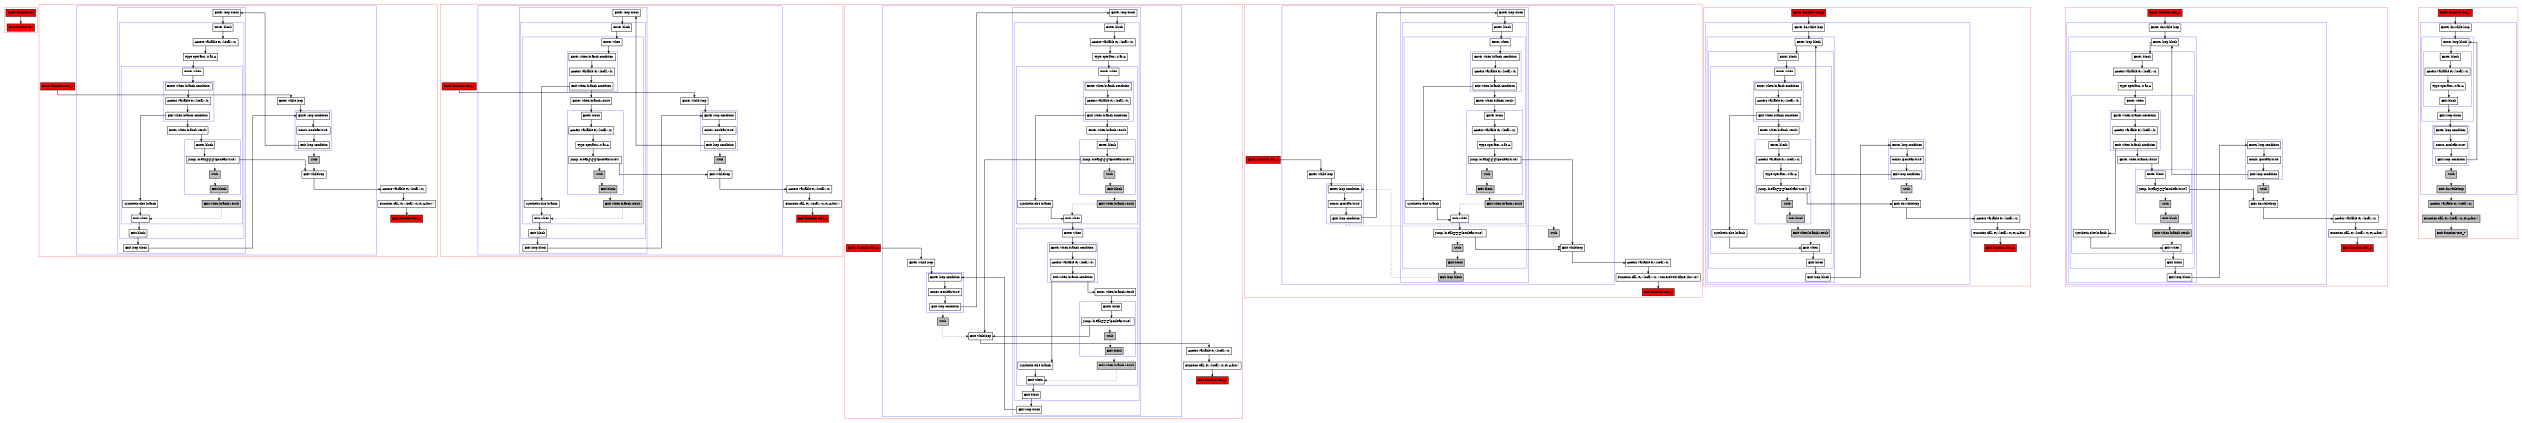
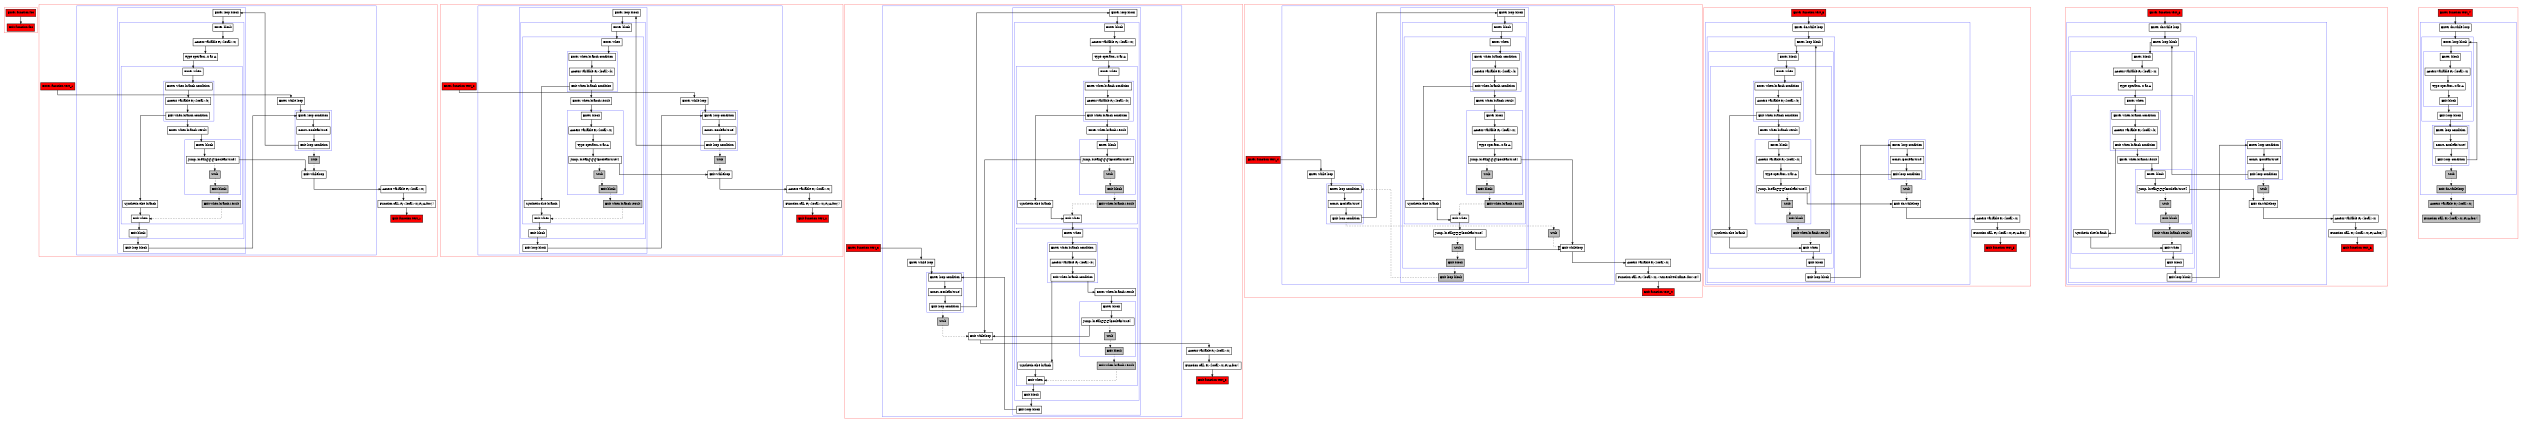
(2451, 233) -> none
